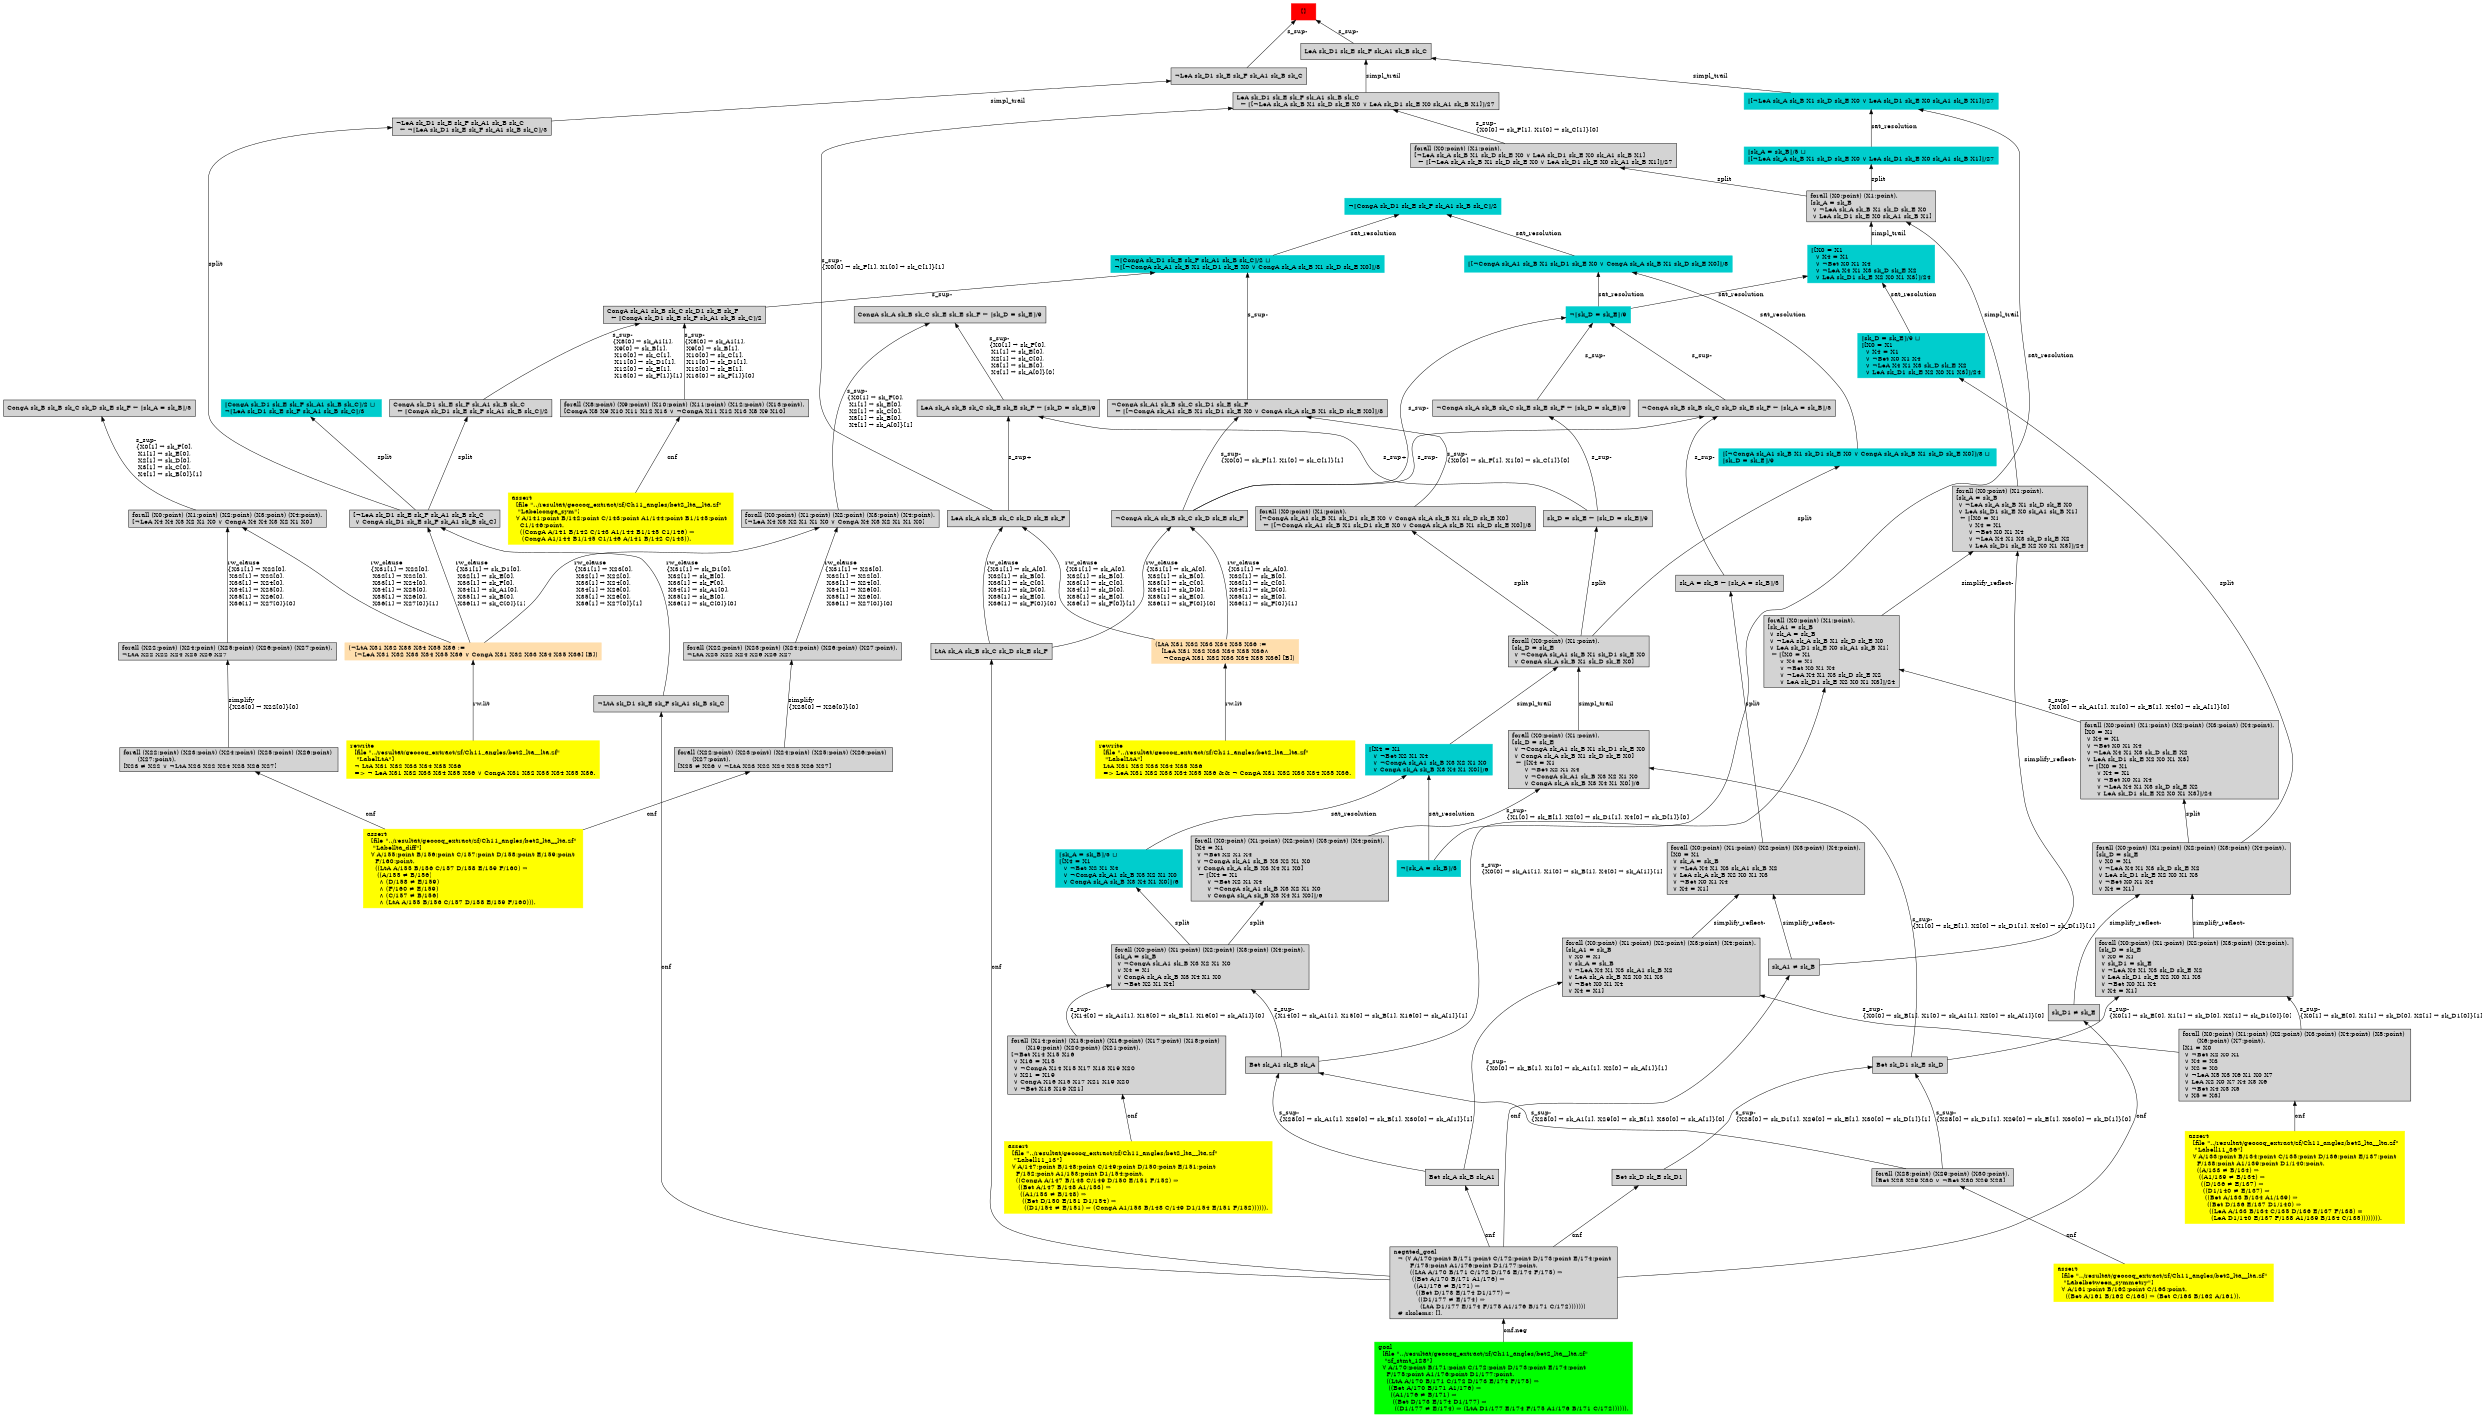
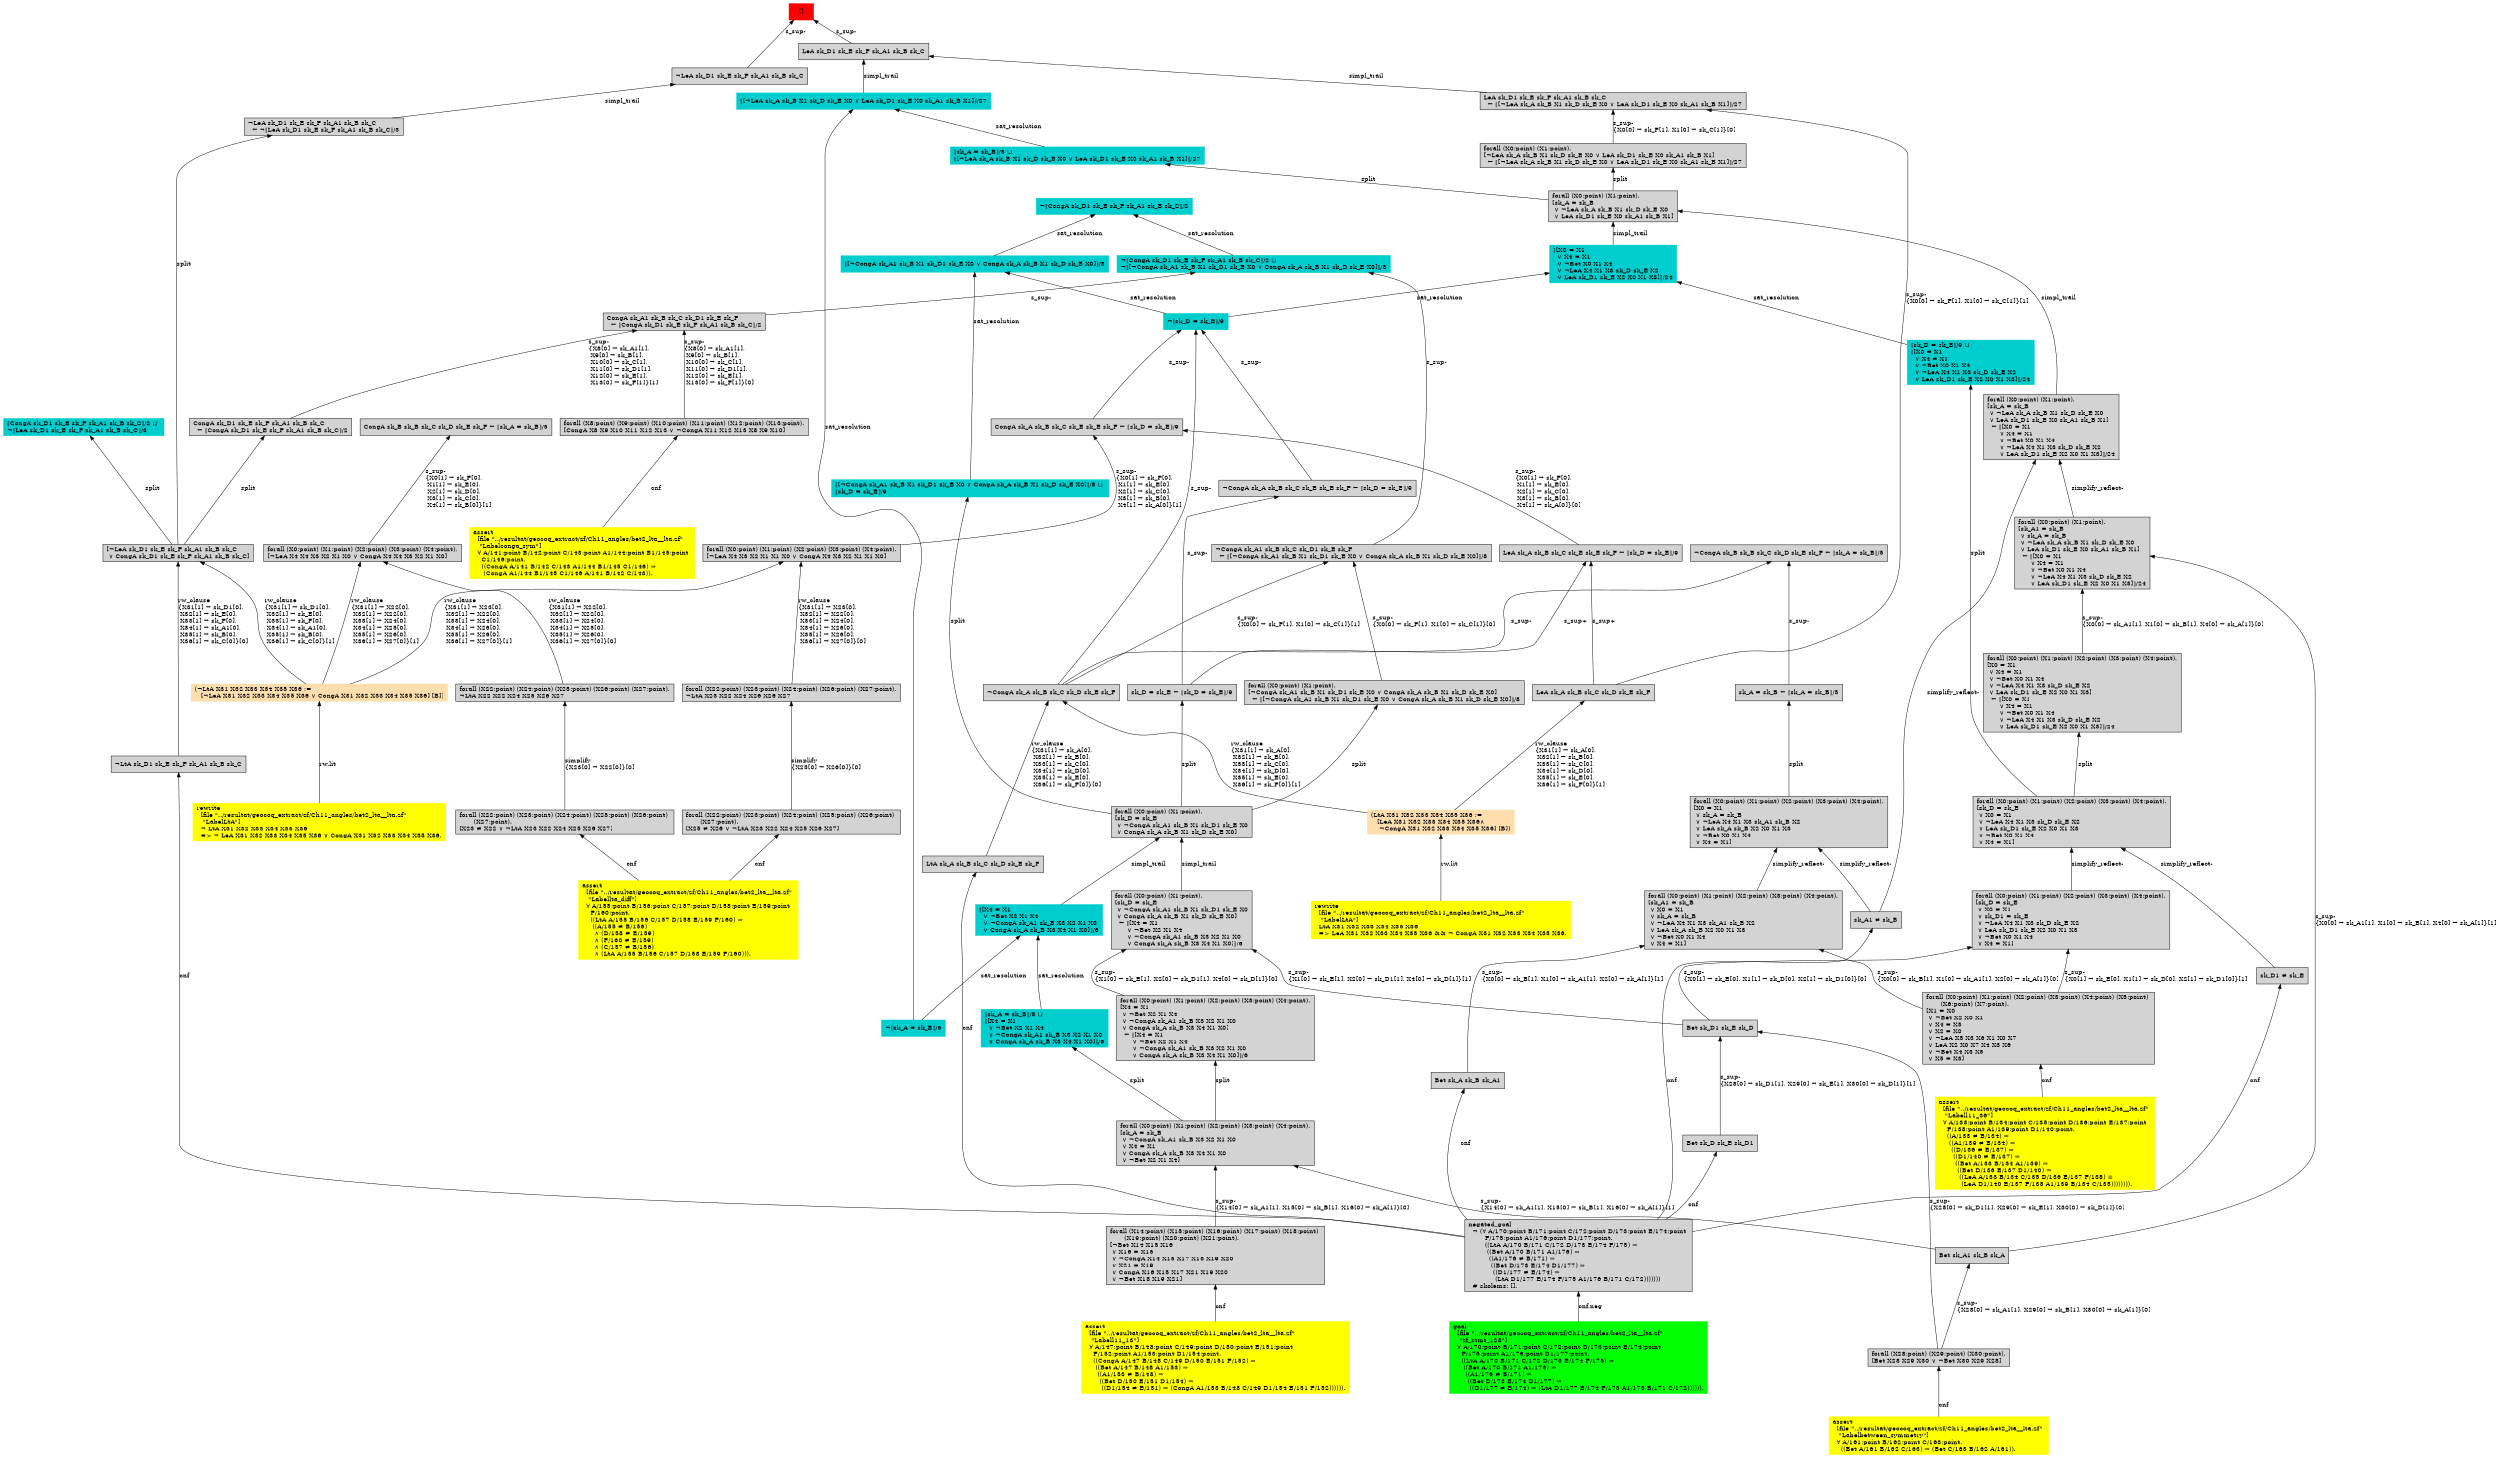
(1670, 363) -> (1133, 373)
(983, 586) -> none
(1327, 1148) -> none
